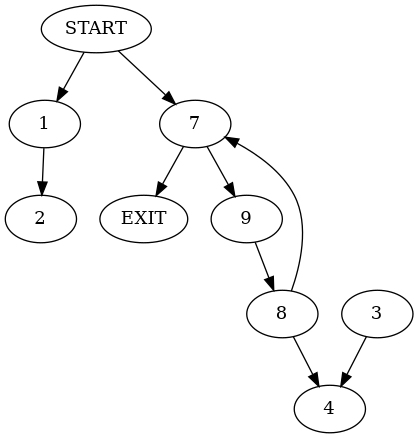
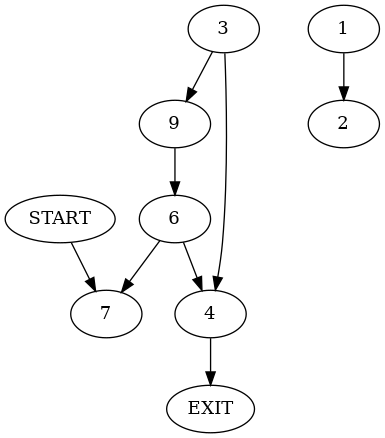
(74, 71) -> none
(173, 165) -> (211, 355)
(218, 166) -> (202, 71)
(282, 314) -> (175, 219)
